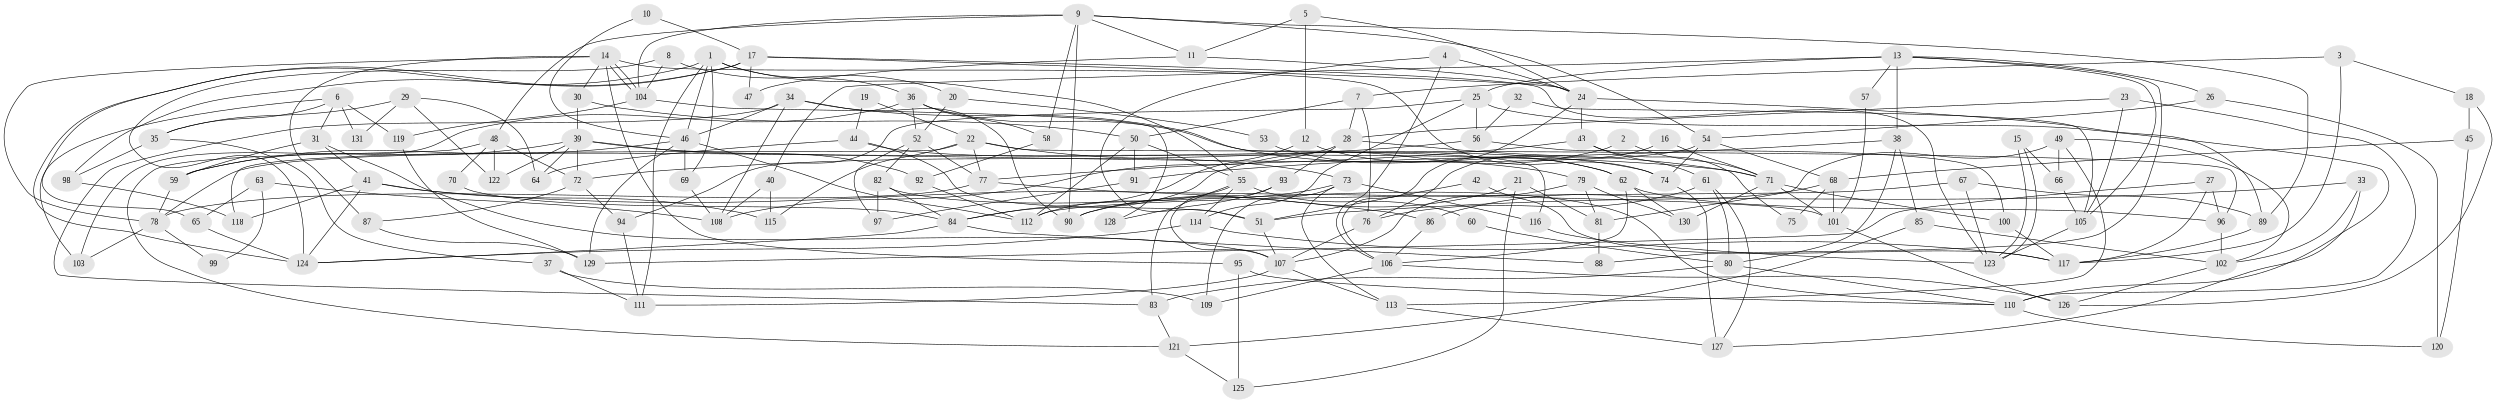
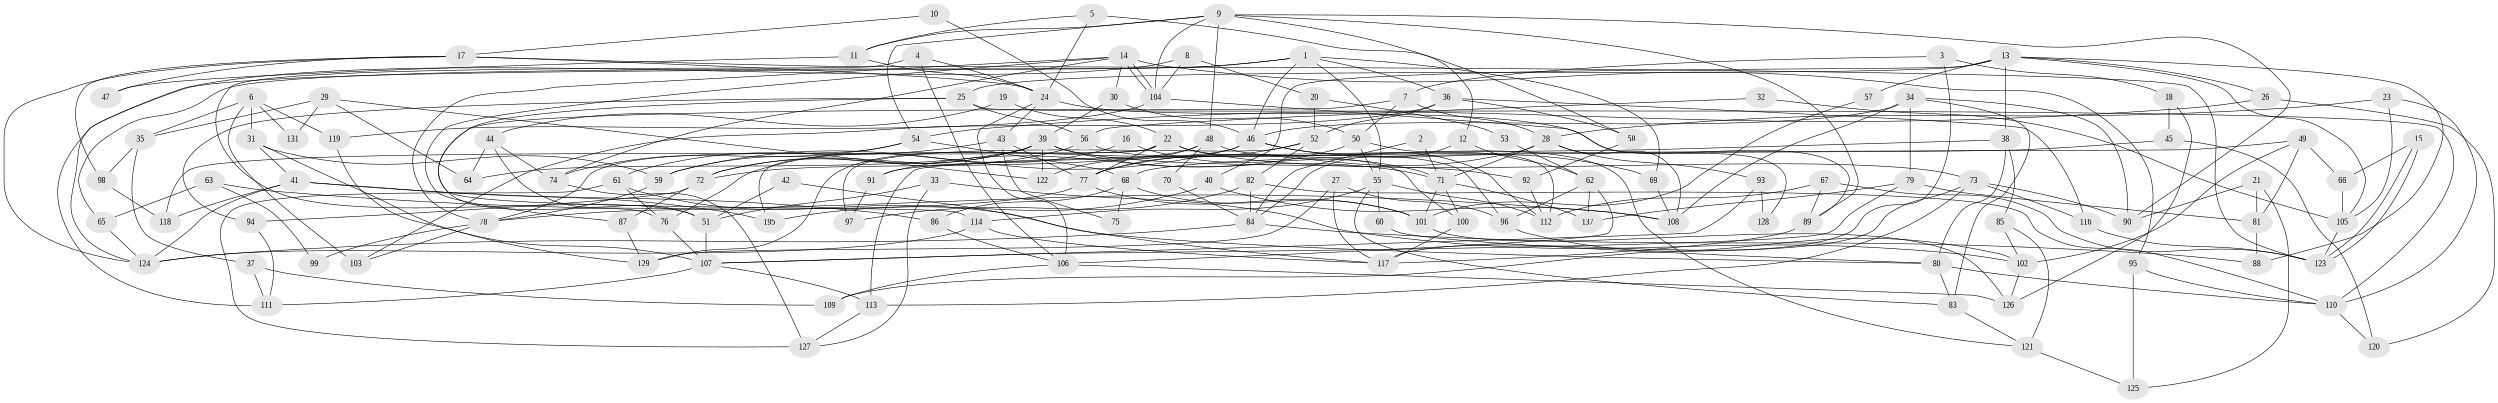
none -> (1315, 160)
(770, 222) -> (770, 222)
(1684, 222) -> (1588, 222)
